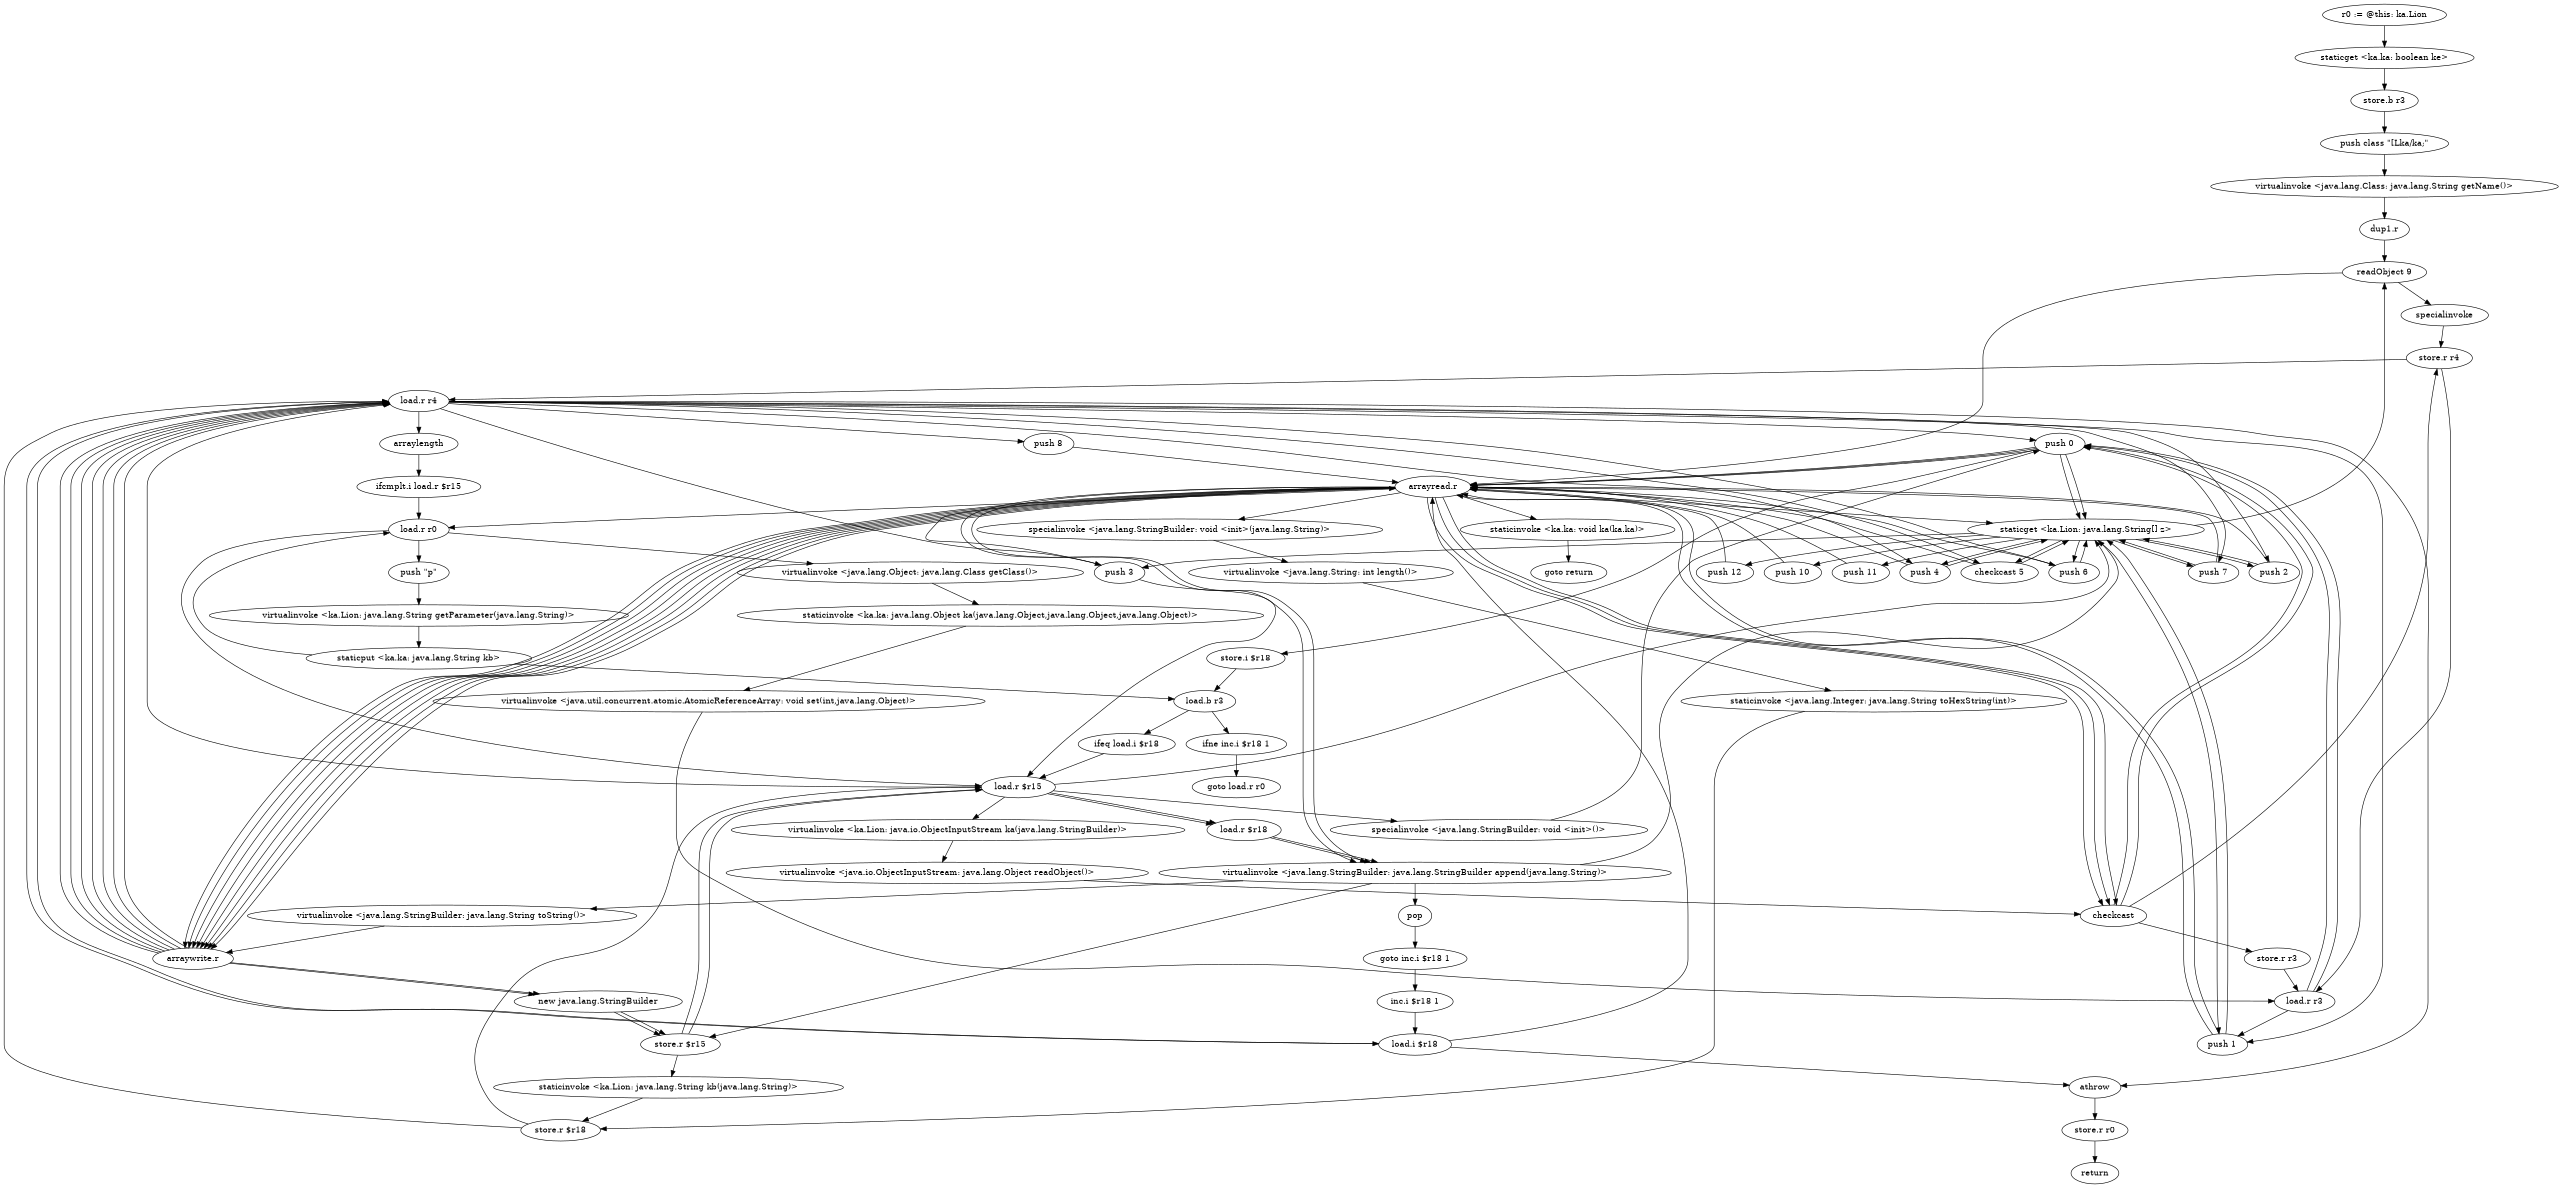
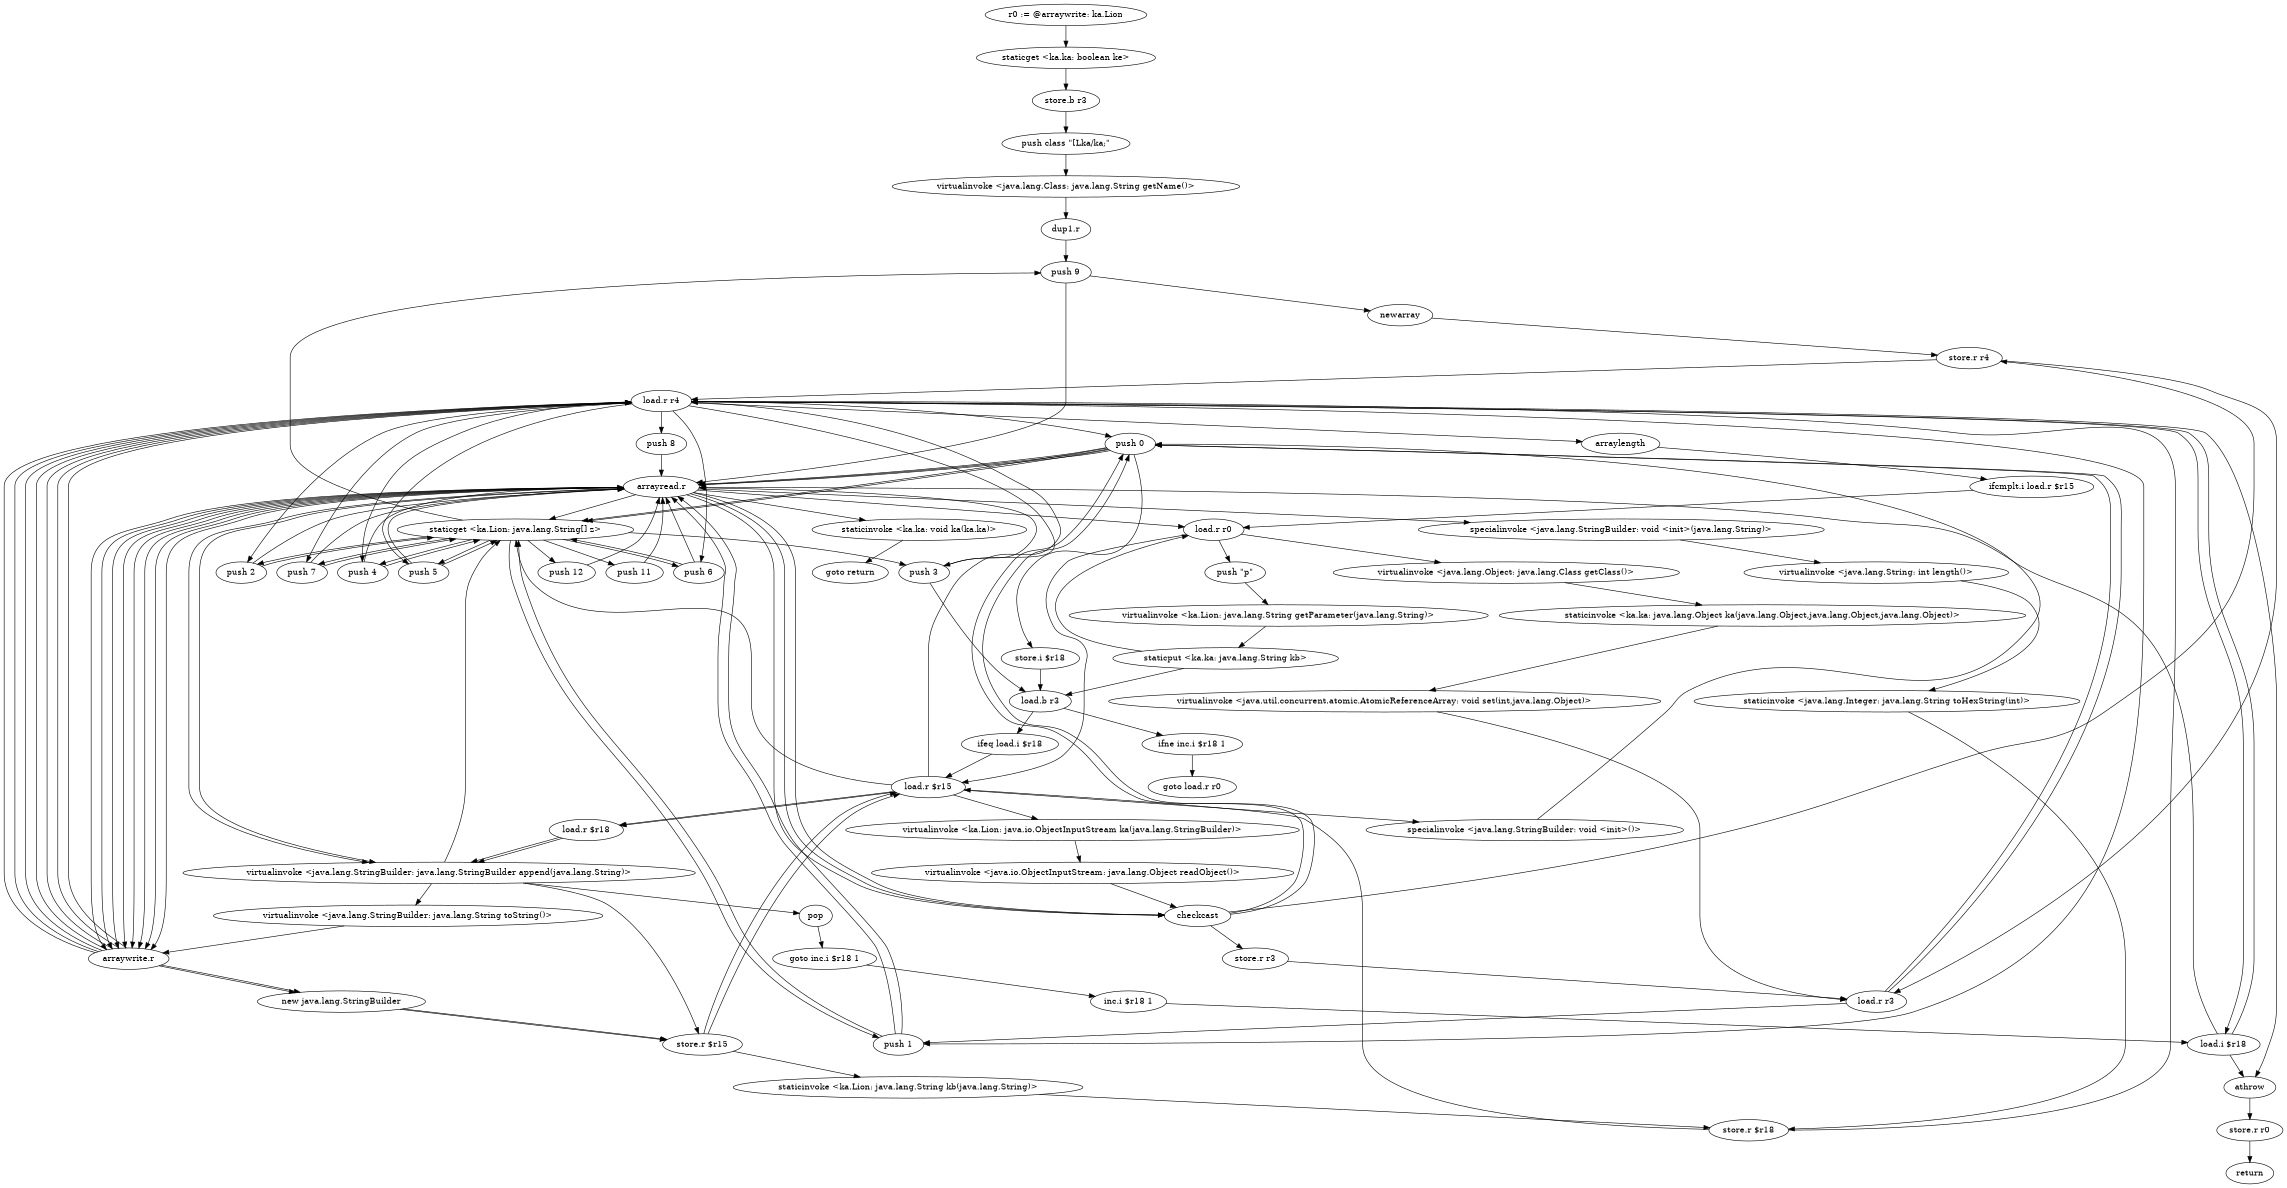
(2385, 15) -> (1066, 15)
(2385, 272) -> (1066, 272)
(2445, 315) -> (1400, 315)
(1793, 573) -> none
(2000, 573) -> (424, 573)
(1213, 644) -> (968, 638)
